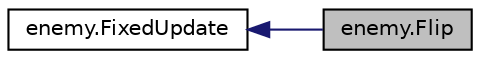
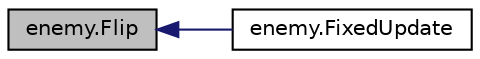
(296, 30) -> (206, 30)
